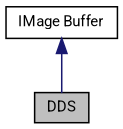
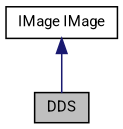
(62, 23) -> (62, 23)
